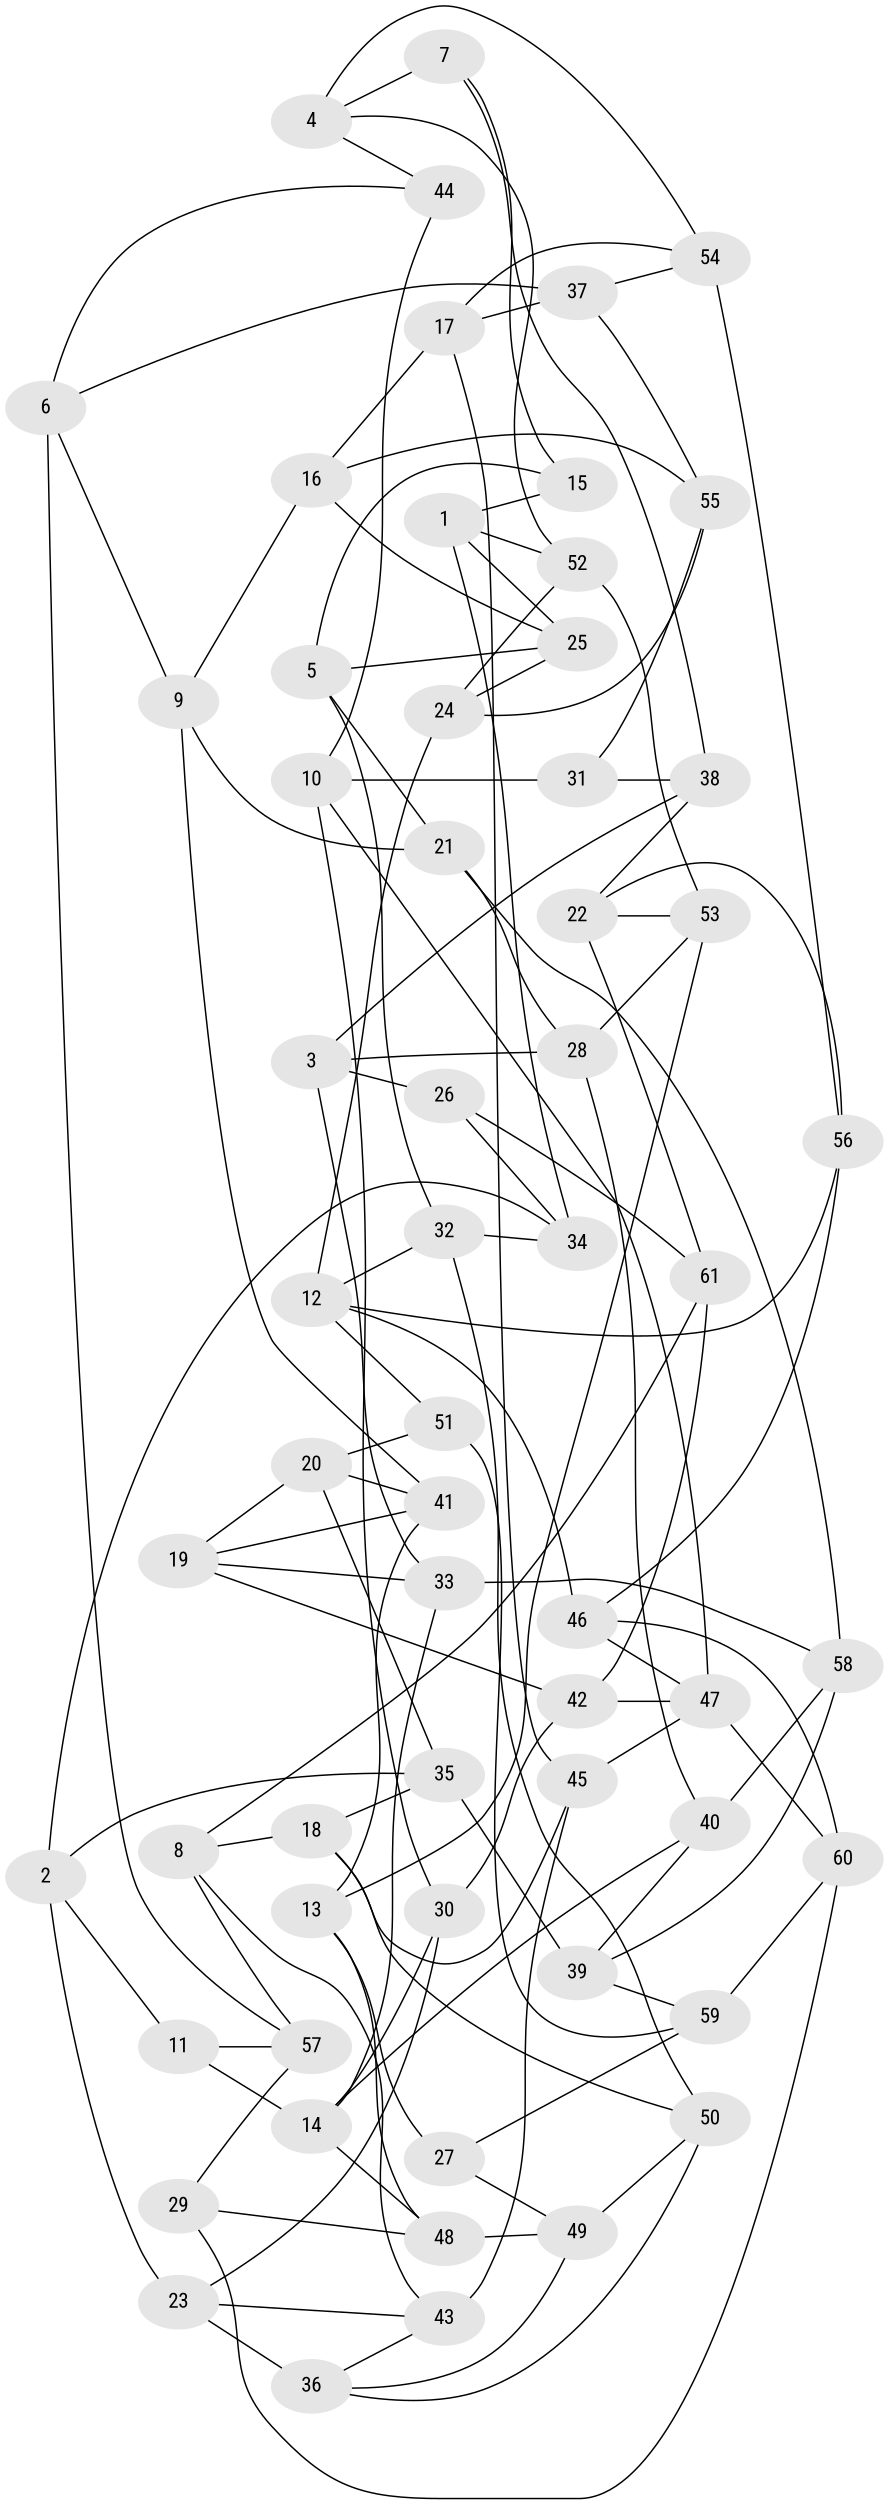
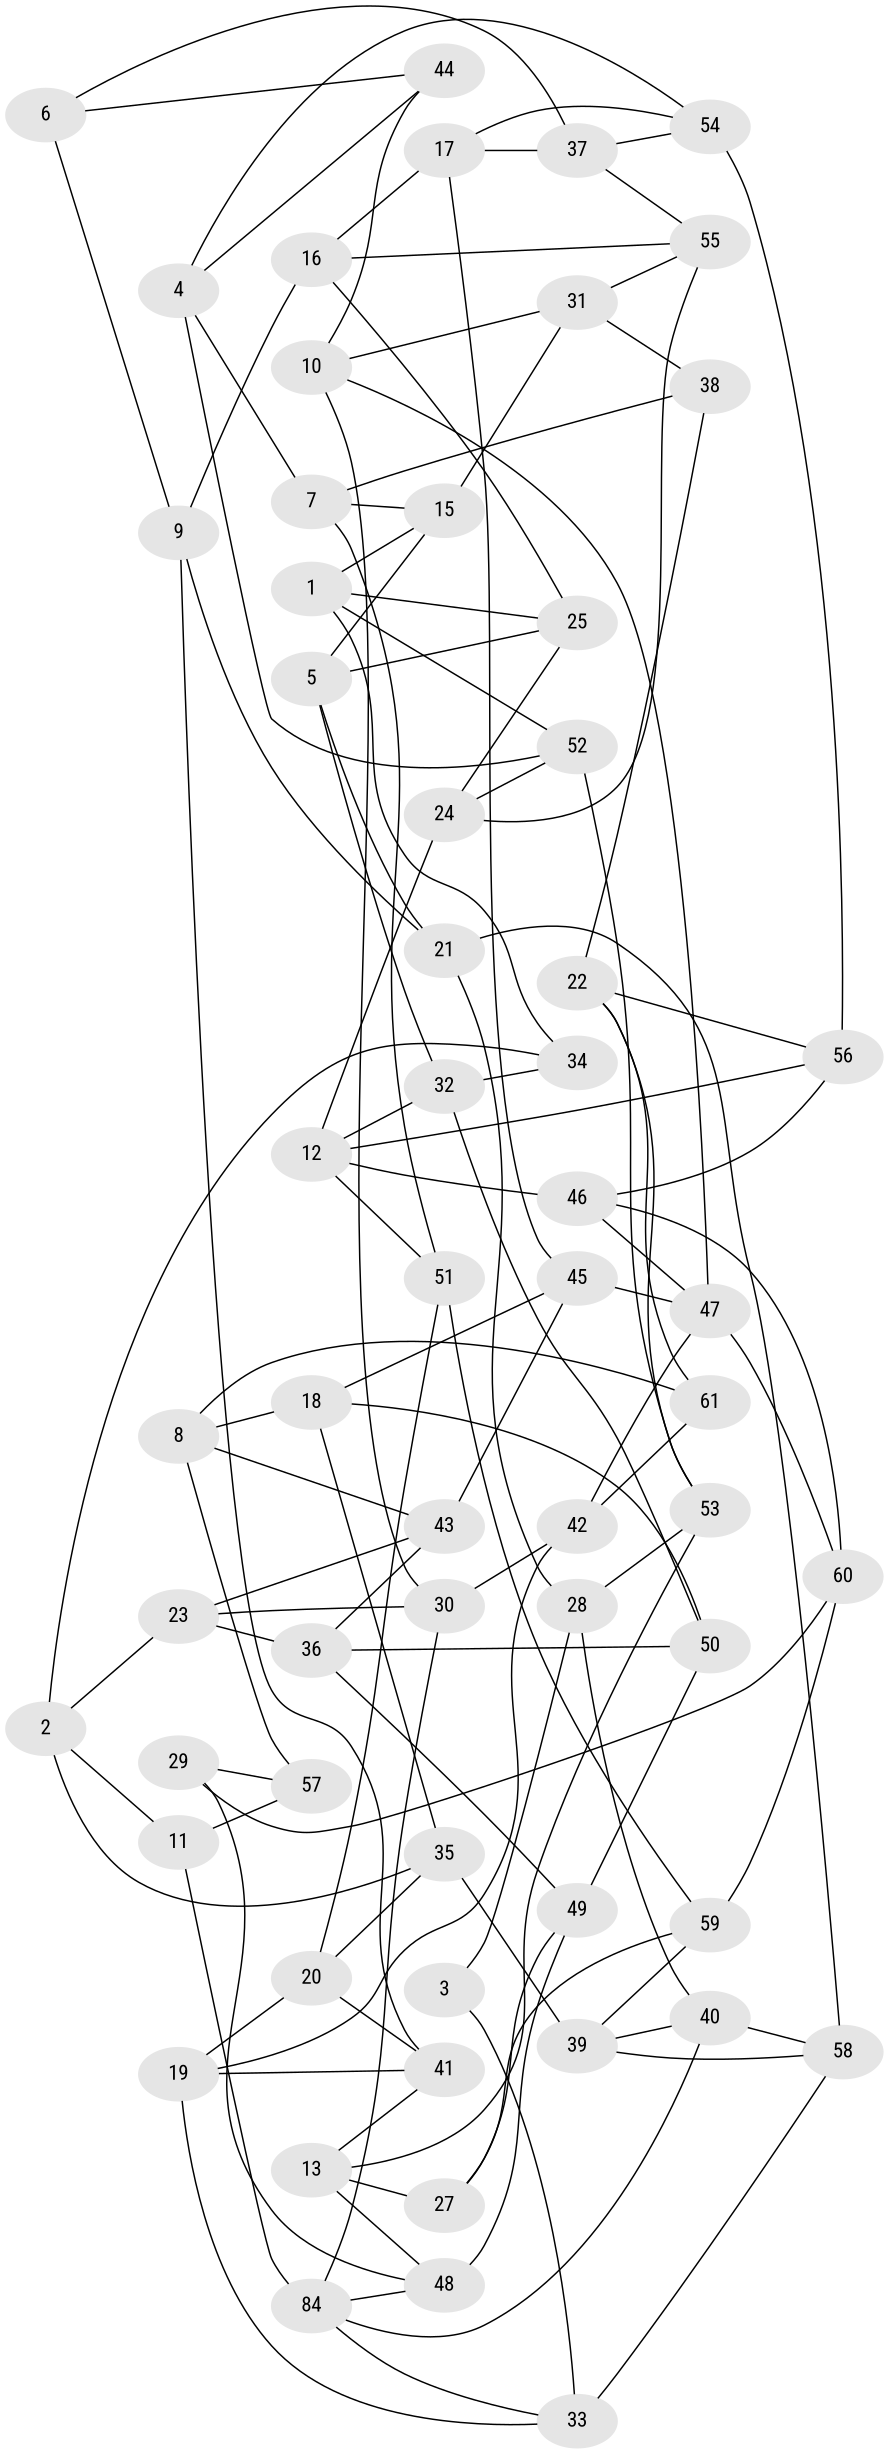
none -> (511, 407)
none -> (396, 866)
(481, 918) -> none
(444, 1096) -> none
(74, 1265) -> none
(312, 2126) -> (312, 2306)
